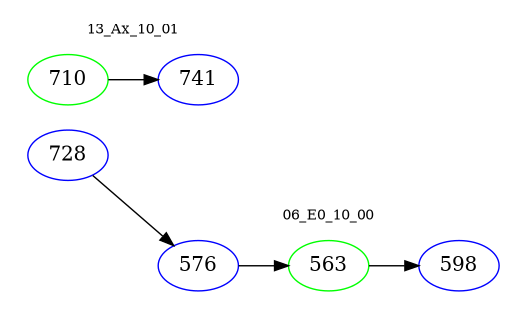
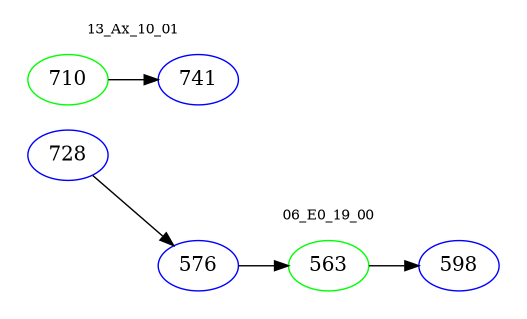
(329, 216) -> (329, 216)
